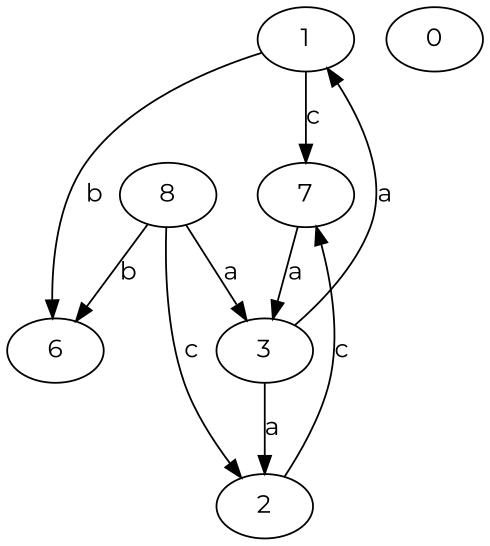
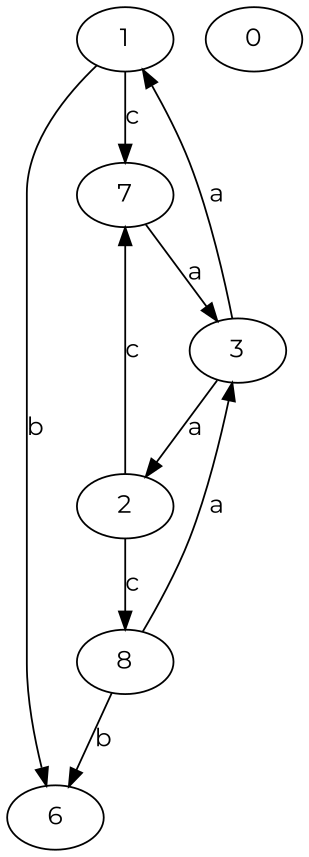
(176, 352) -> (125, 575)
